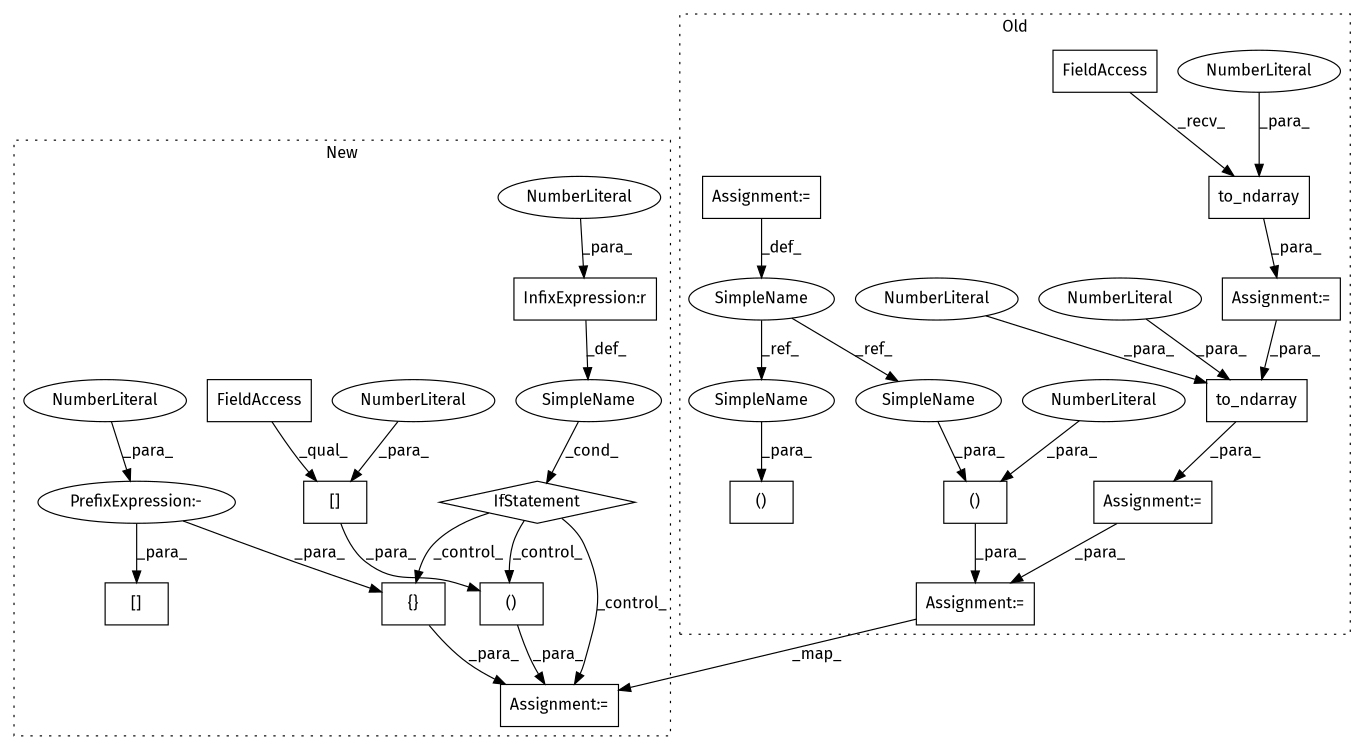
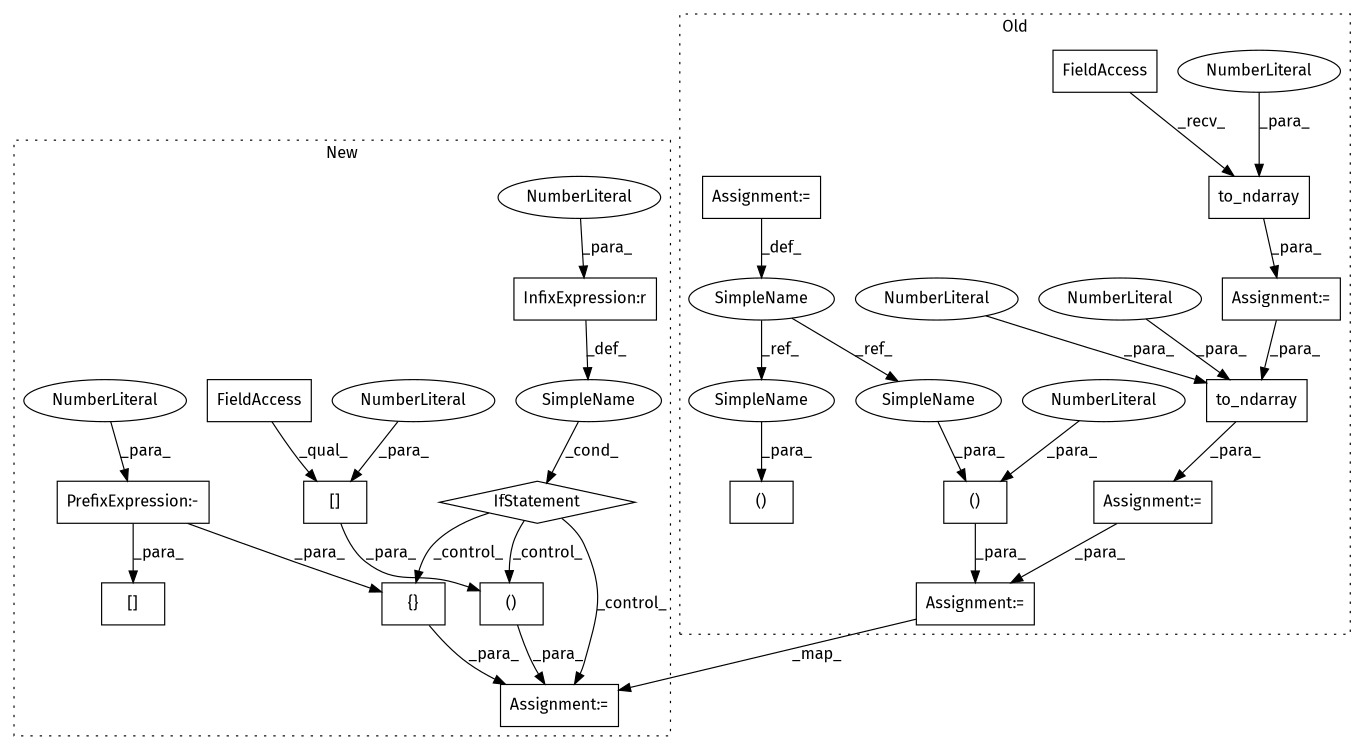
(137, 502) -> (133, 502)
